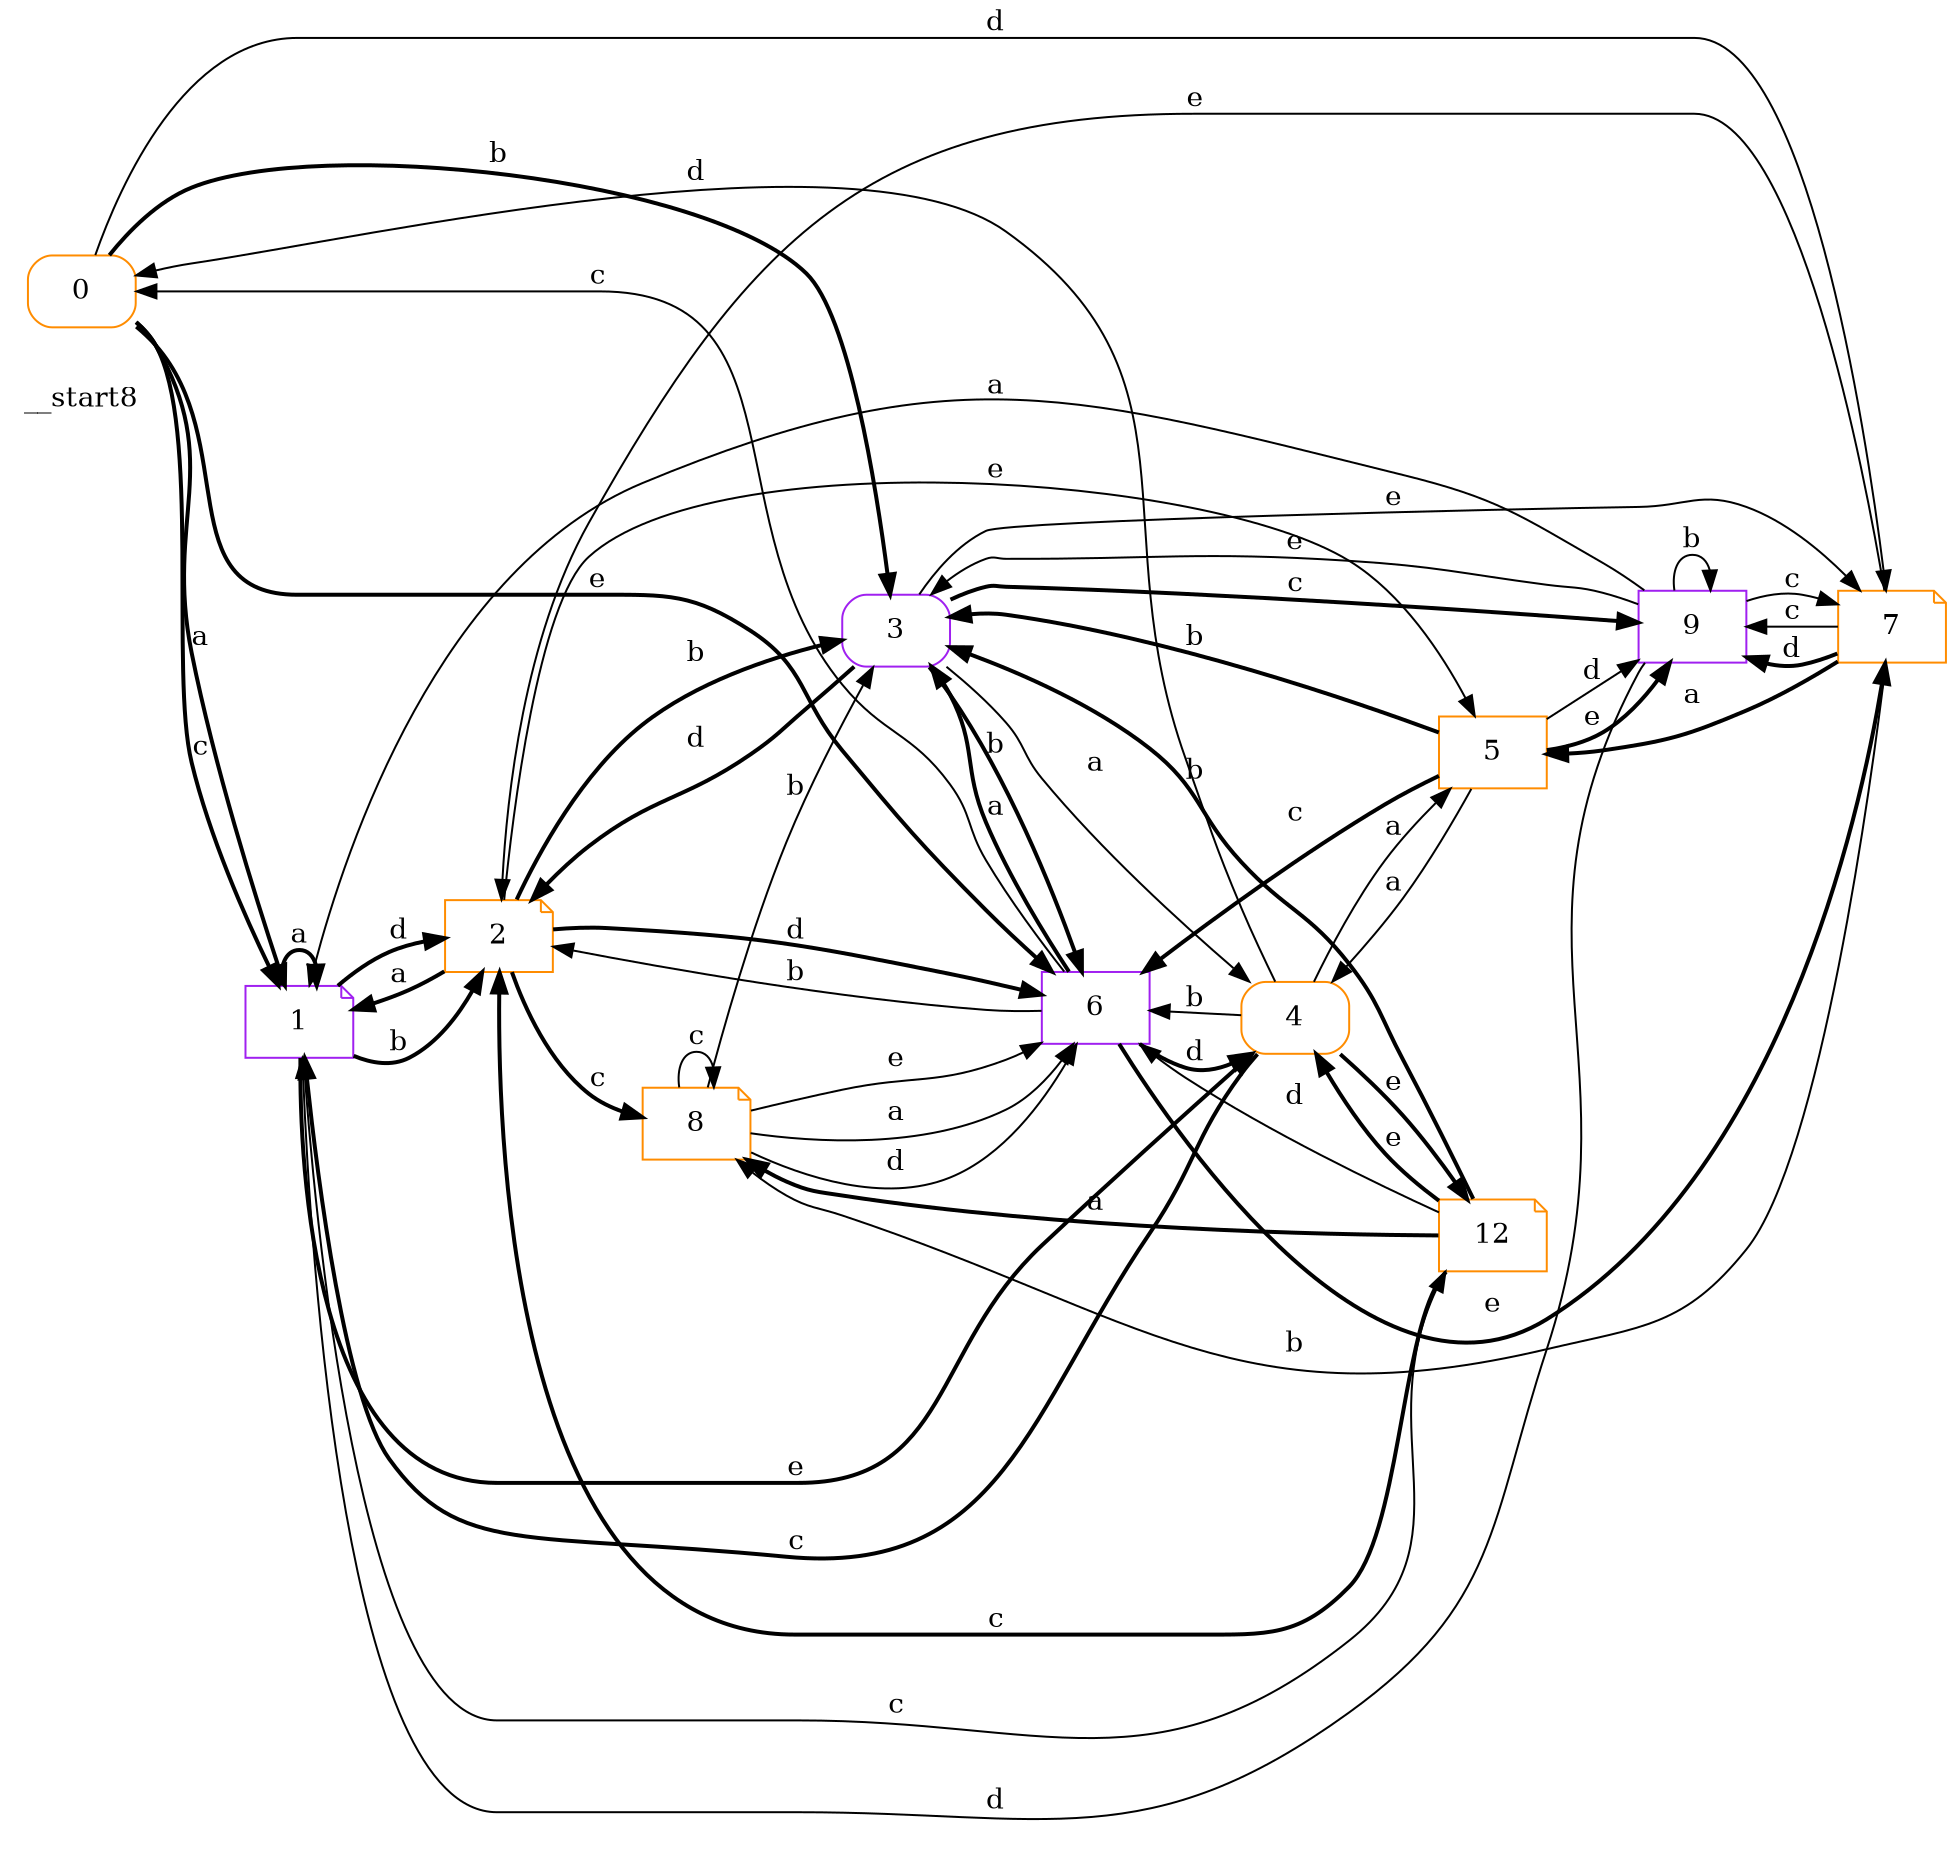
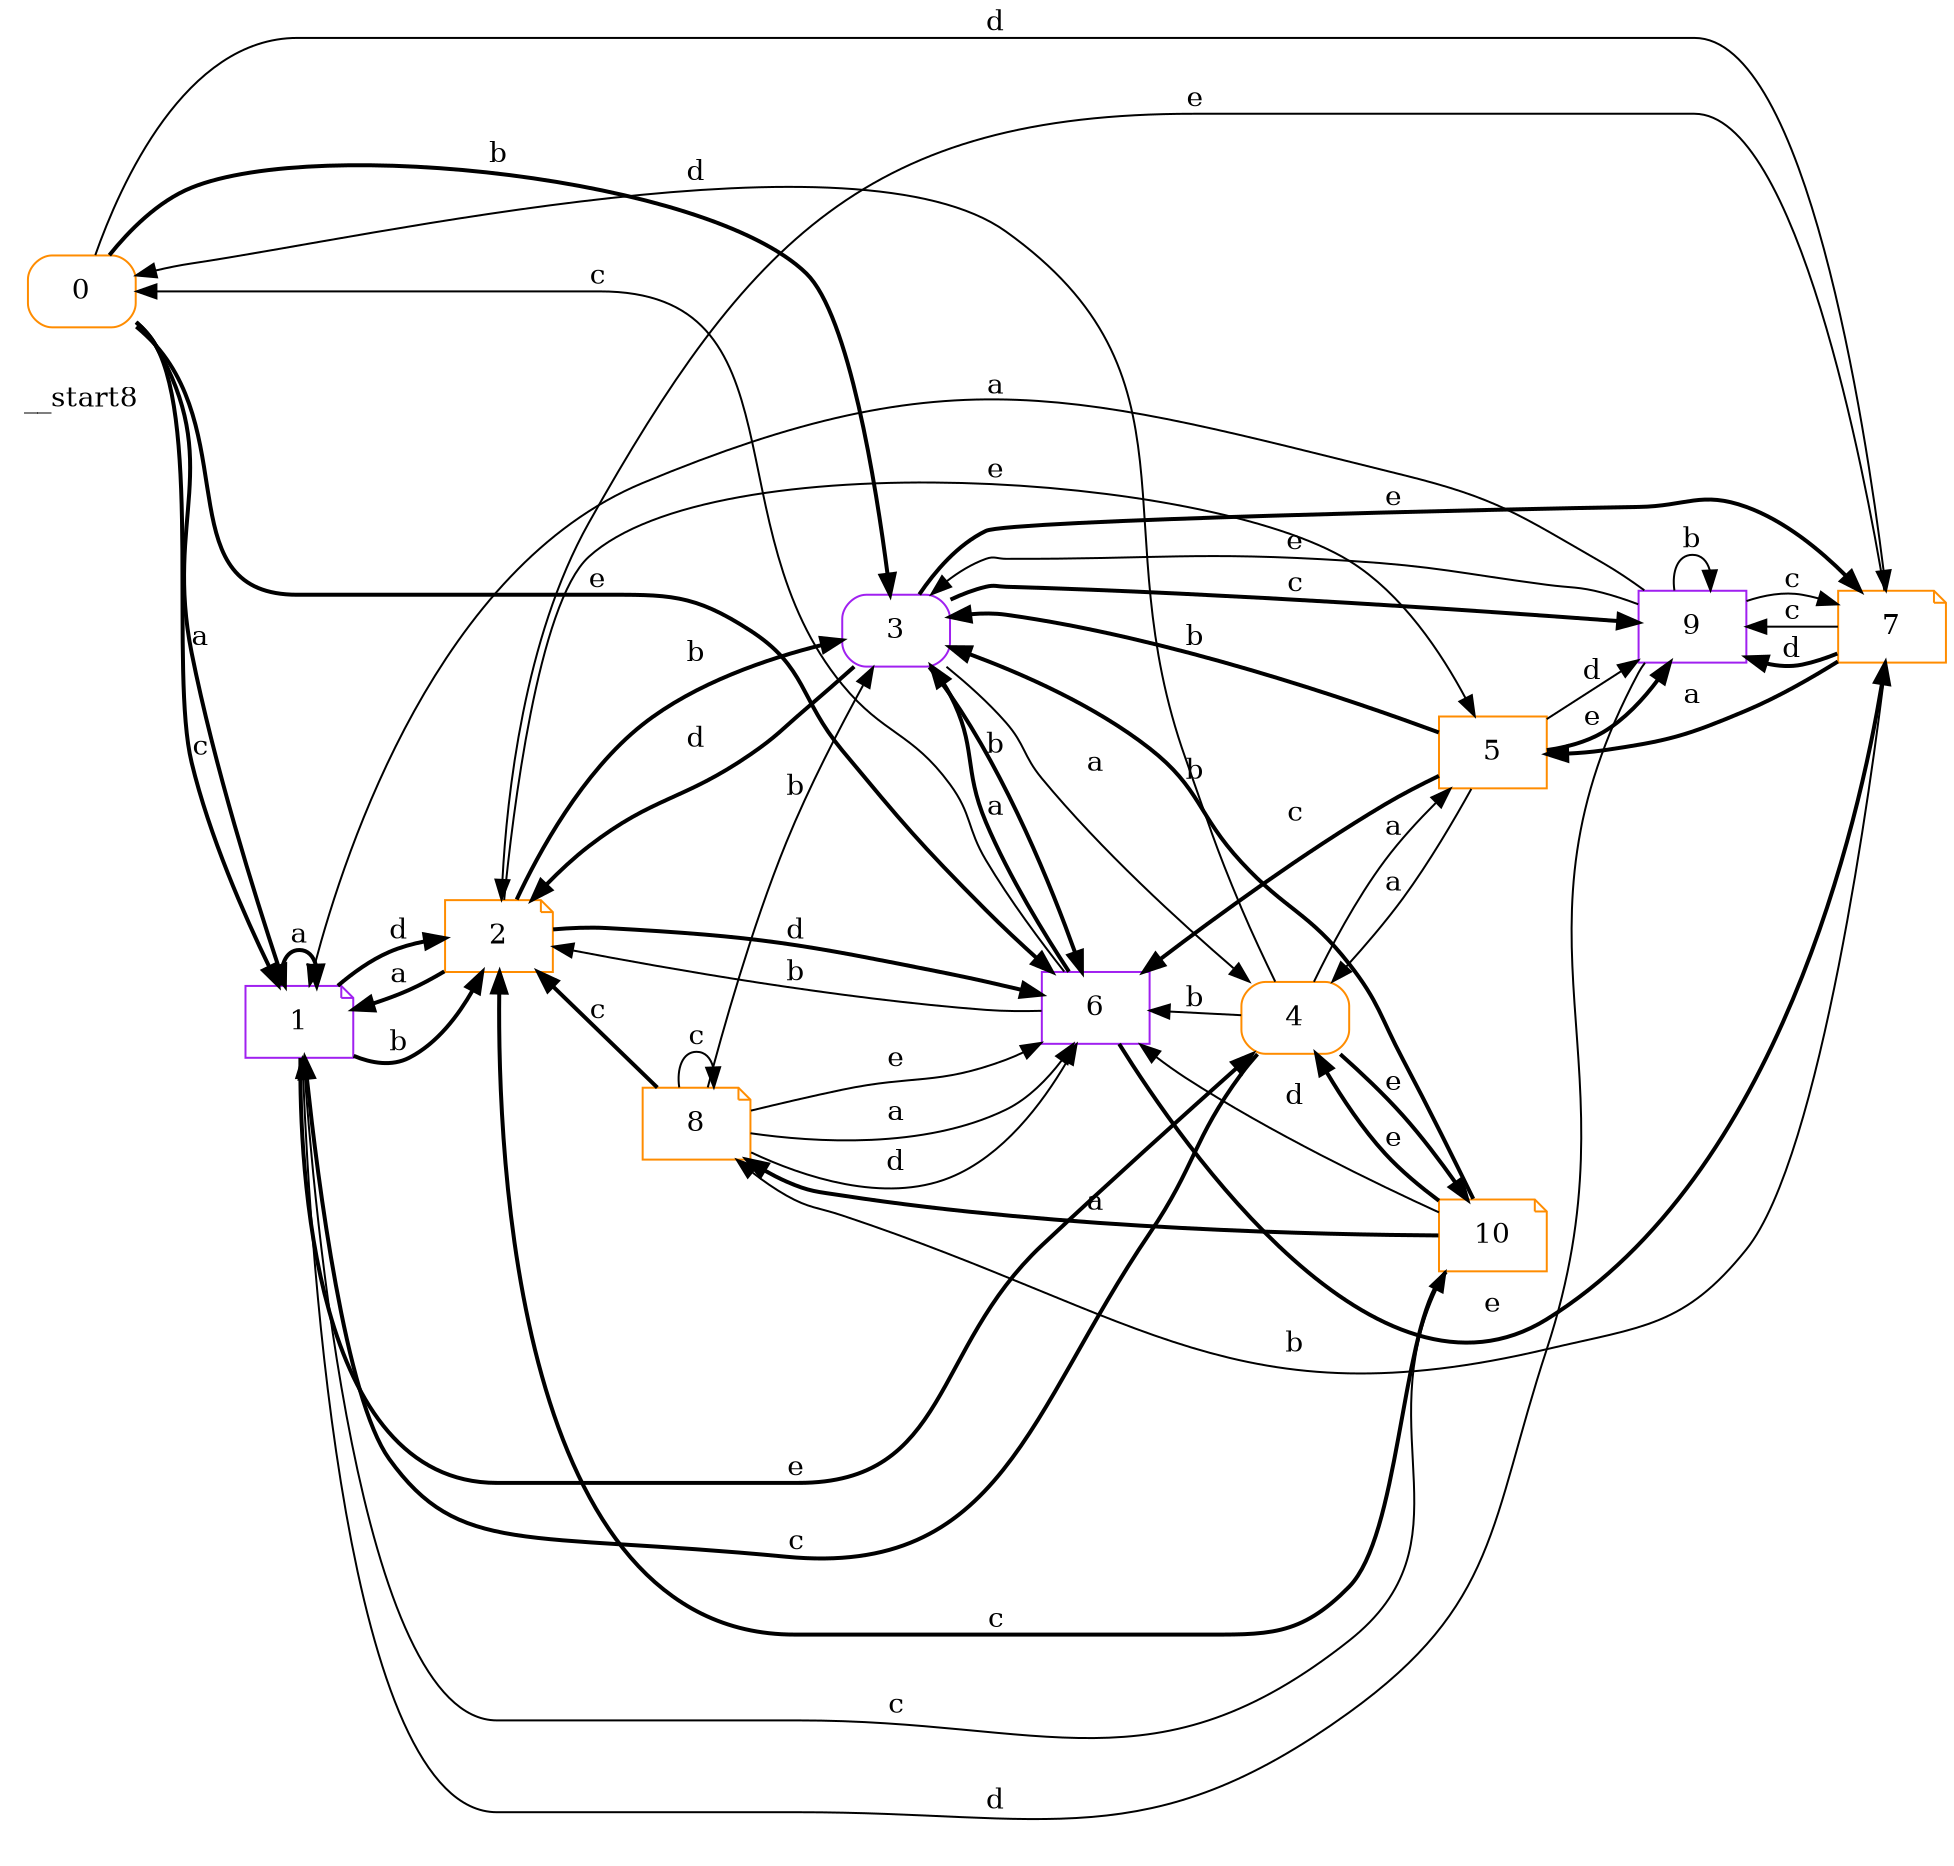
(1381, 513) -> (1381, 513)
(553, 1054) -> (605, 1037)
(1196, 1070) -> none
(1493, 1235) -> (1493, 1235)
